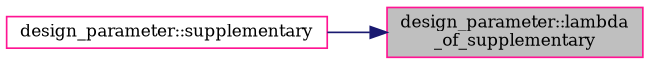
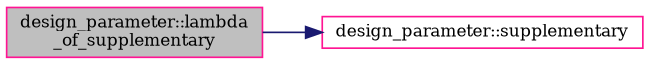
(349, 32) -> (284, 32)
